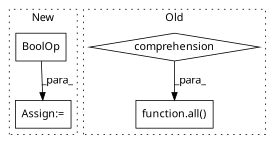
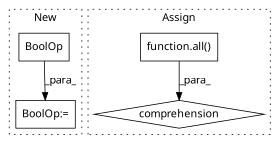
(175, 18) -> (179, 18)
(175, 77) -> (179, 77)
(43, 114) -> (46, 114)
